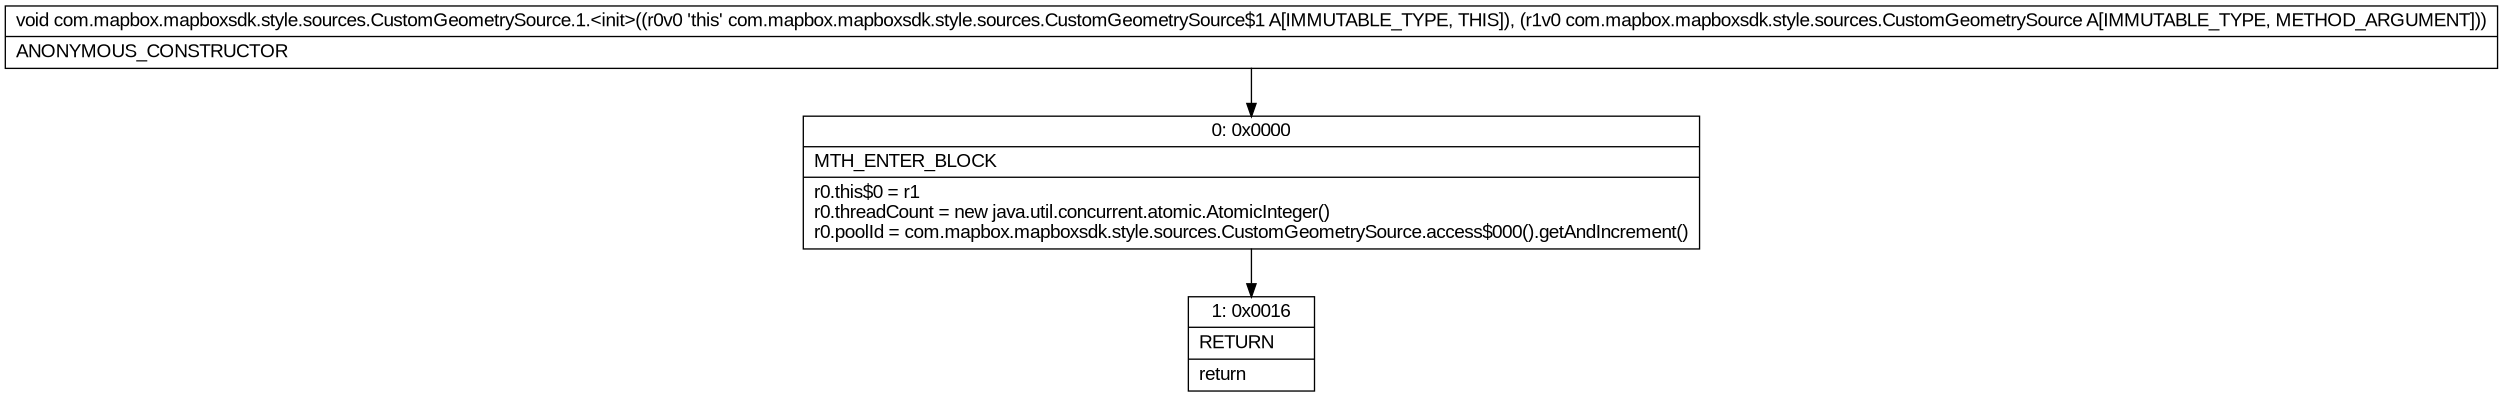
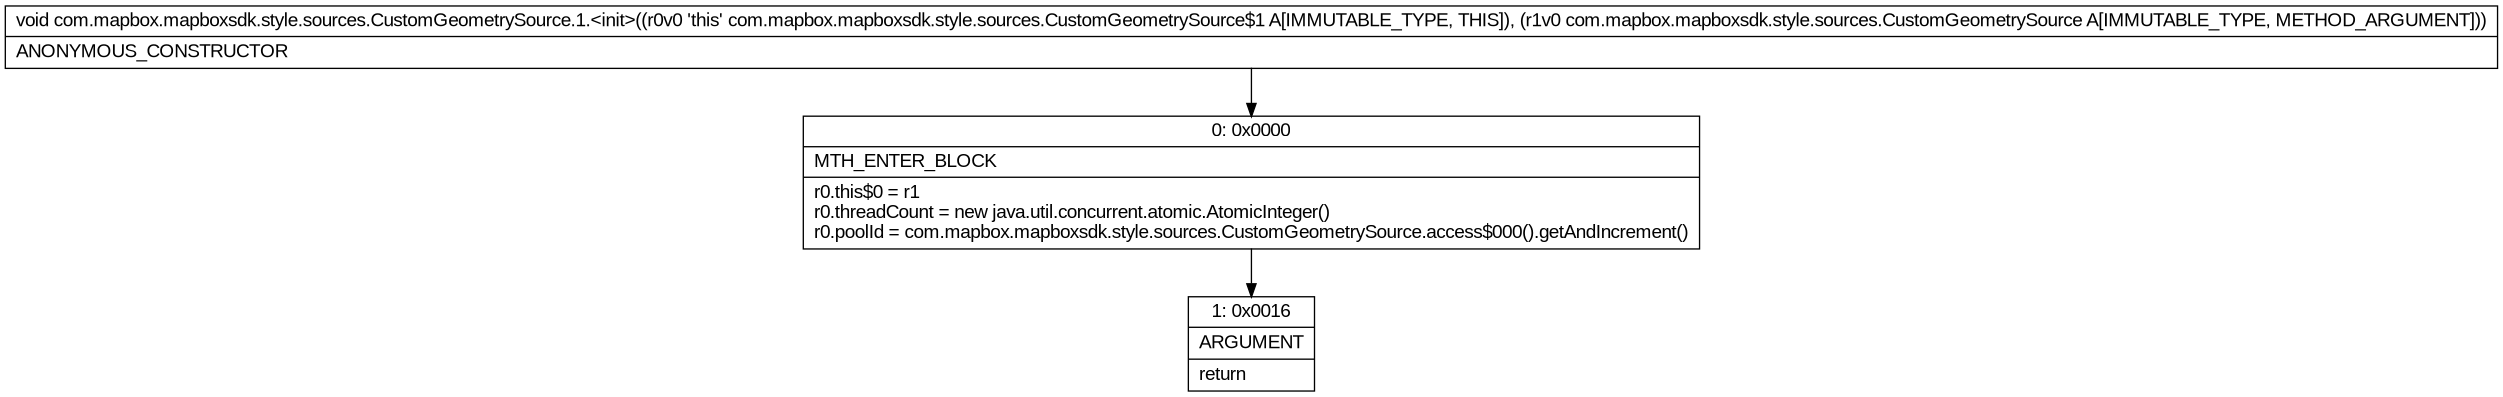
(1237, 343) -> (1251, 343)
